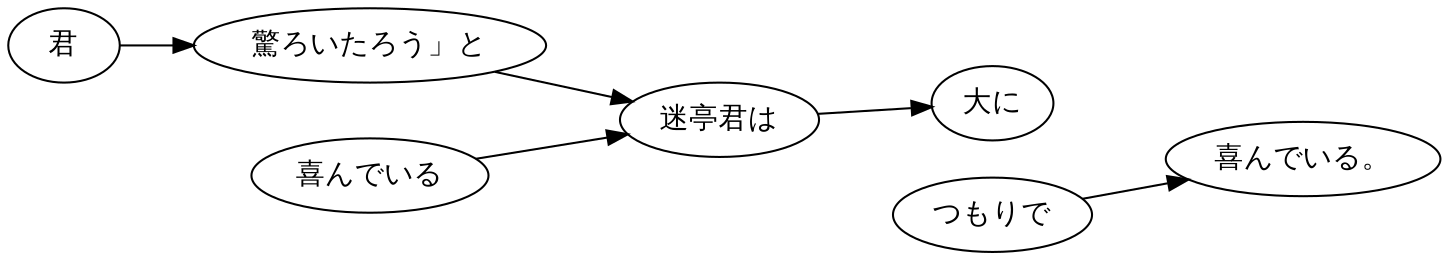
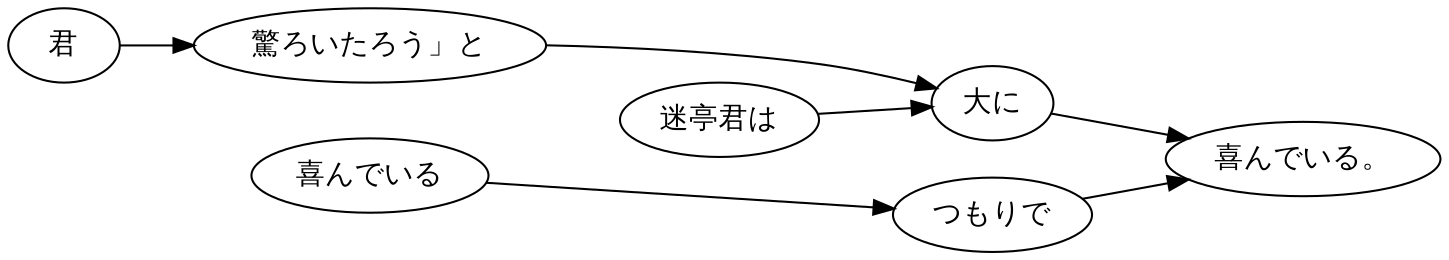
(553, 84) -> (732, 55)
none -> (1109, 124)
(541, 148) -> (680, 195)
